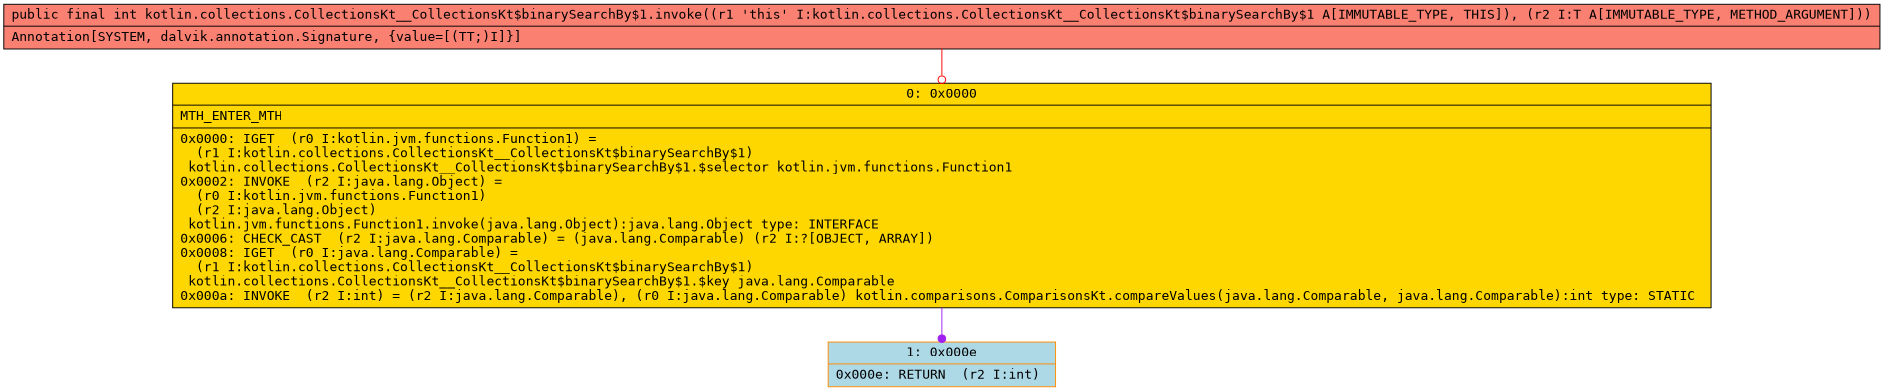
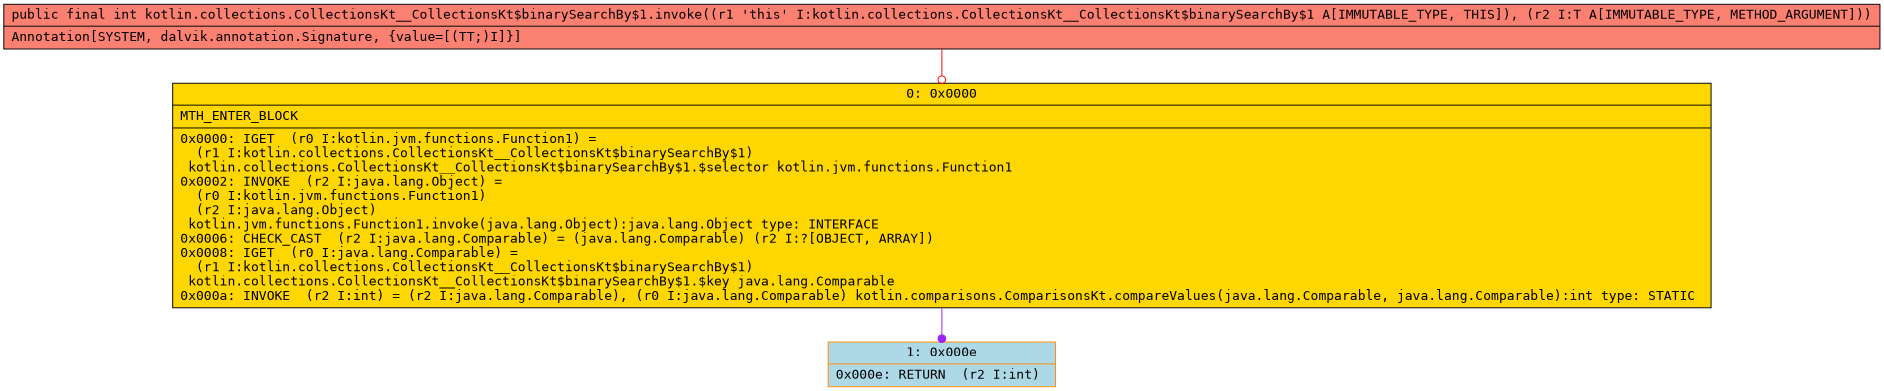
(232, 116) -> (239, 116)
